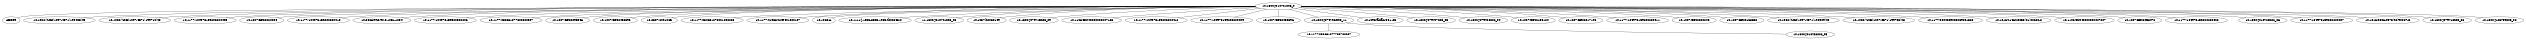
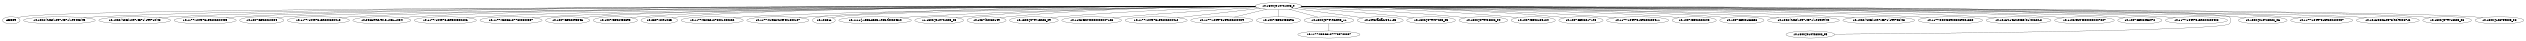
(1566, 31) -> (2231, 20)
